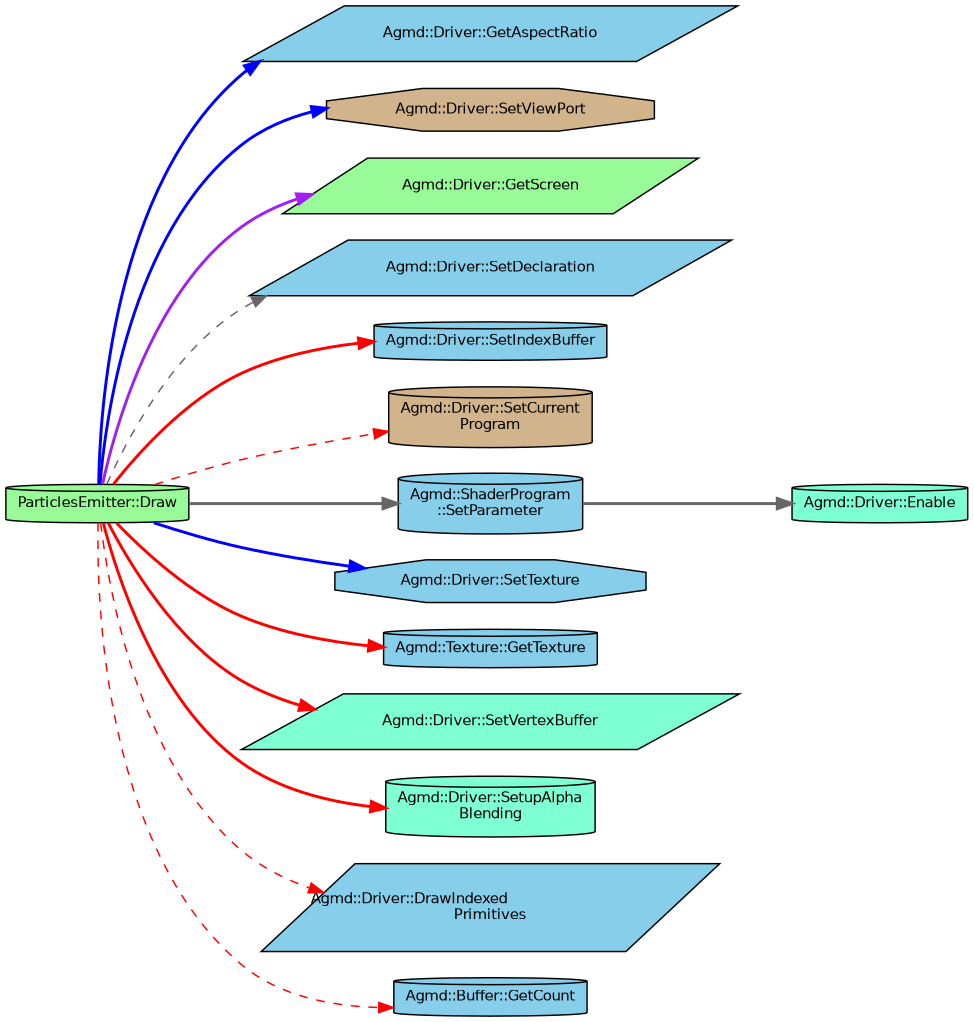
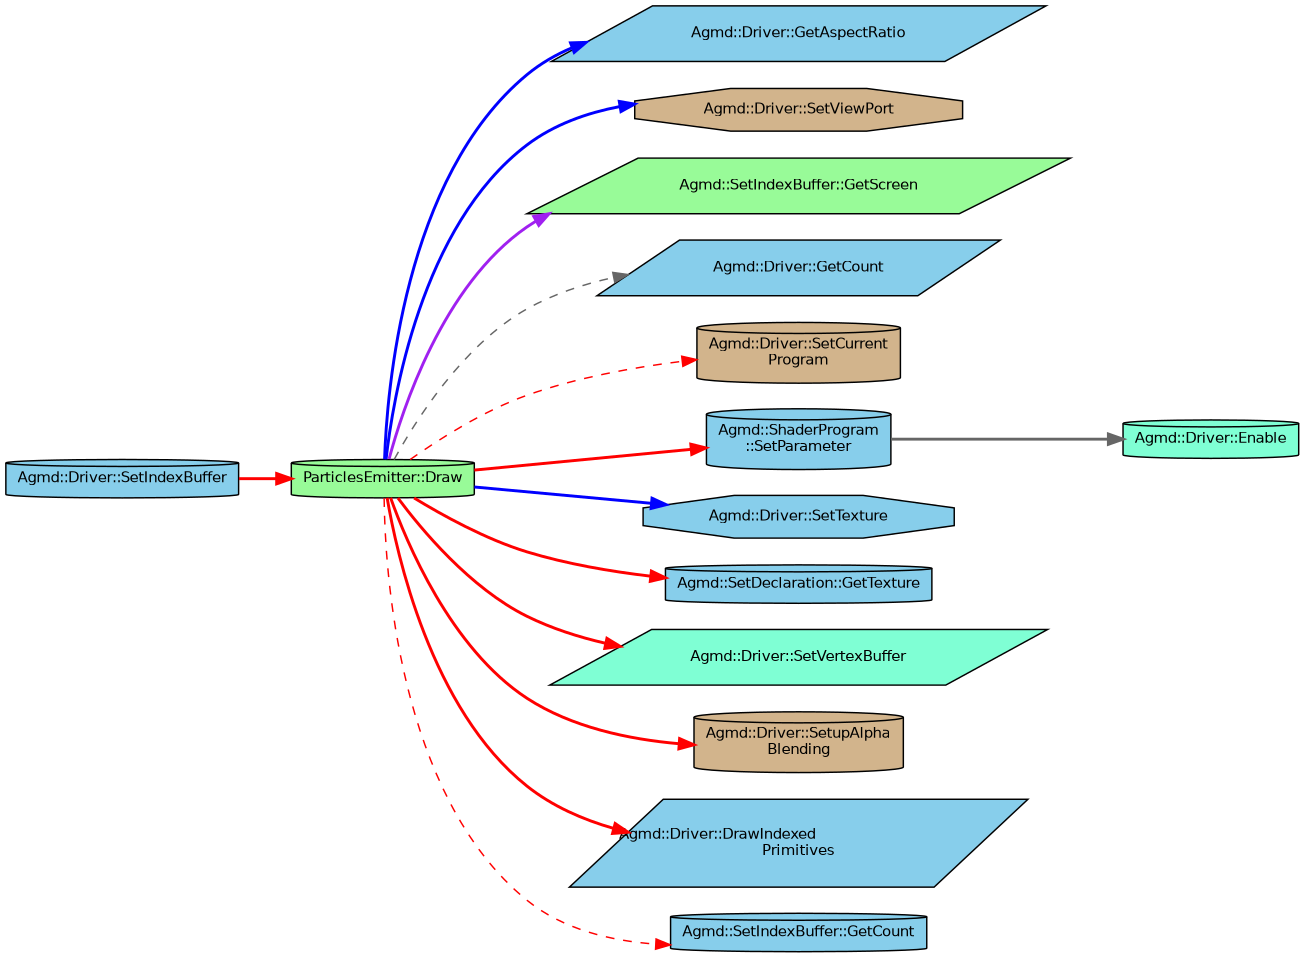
(490, 186) -> (799, 186)
(490, 268) -> (799, 268)
(220, 385) -> (258, 479)
(286, 504) -> (583, 460)
(490, 649) -> (799, 584)
(158, 735) -> (455, 697)
(490, 807) -> (799, 742)
(490, 997) -> (799, 932)
